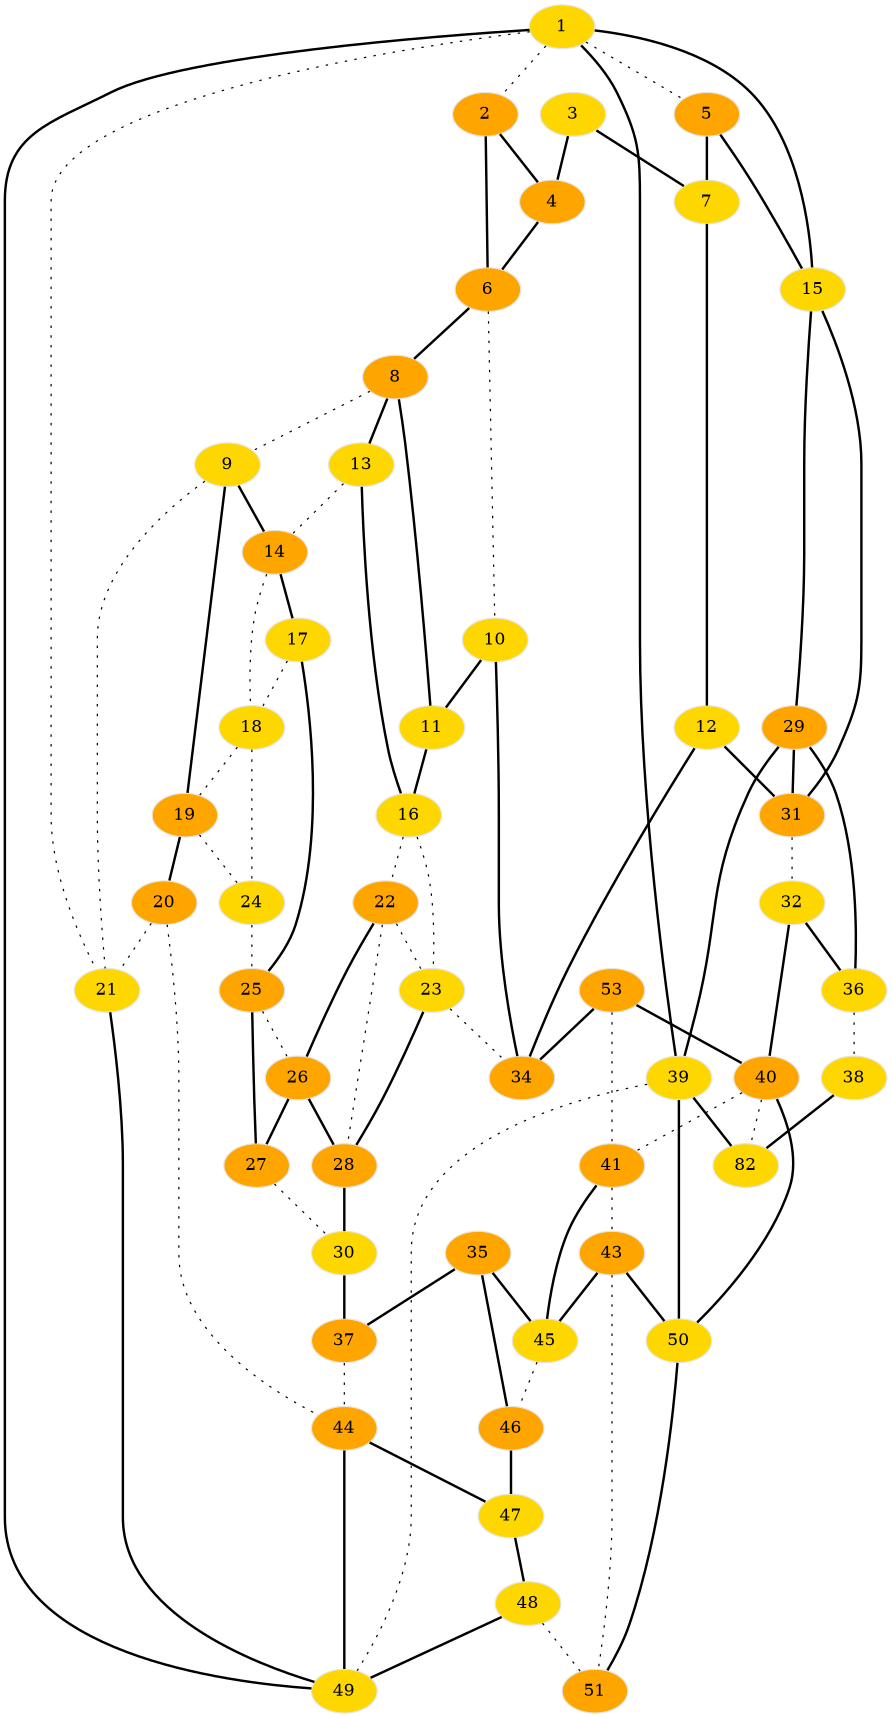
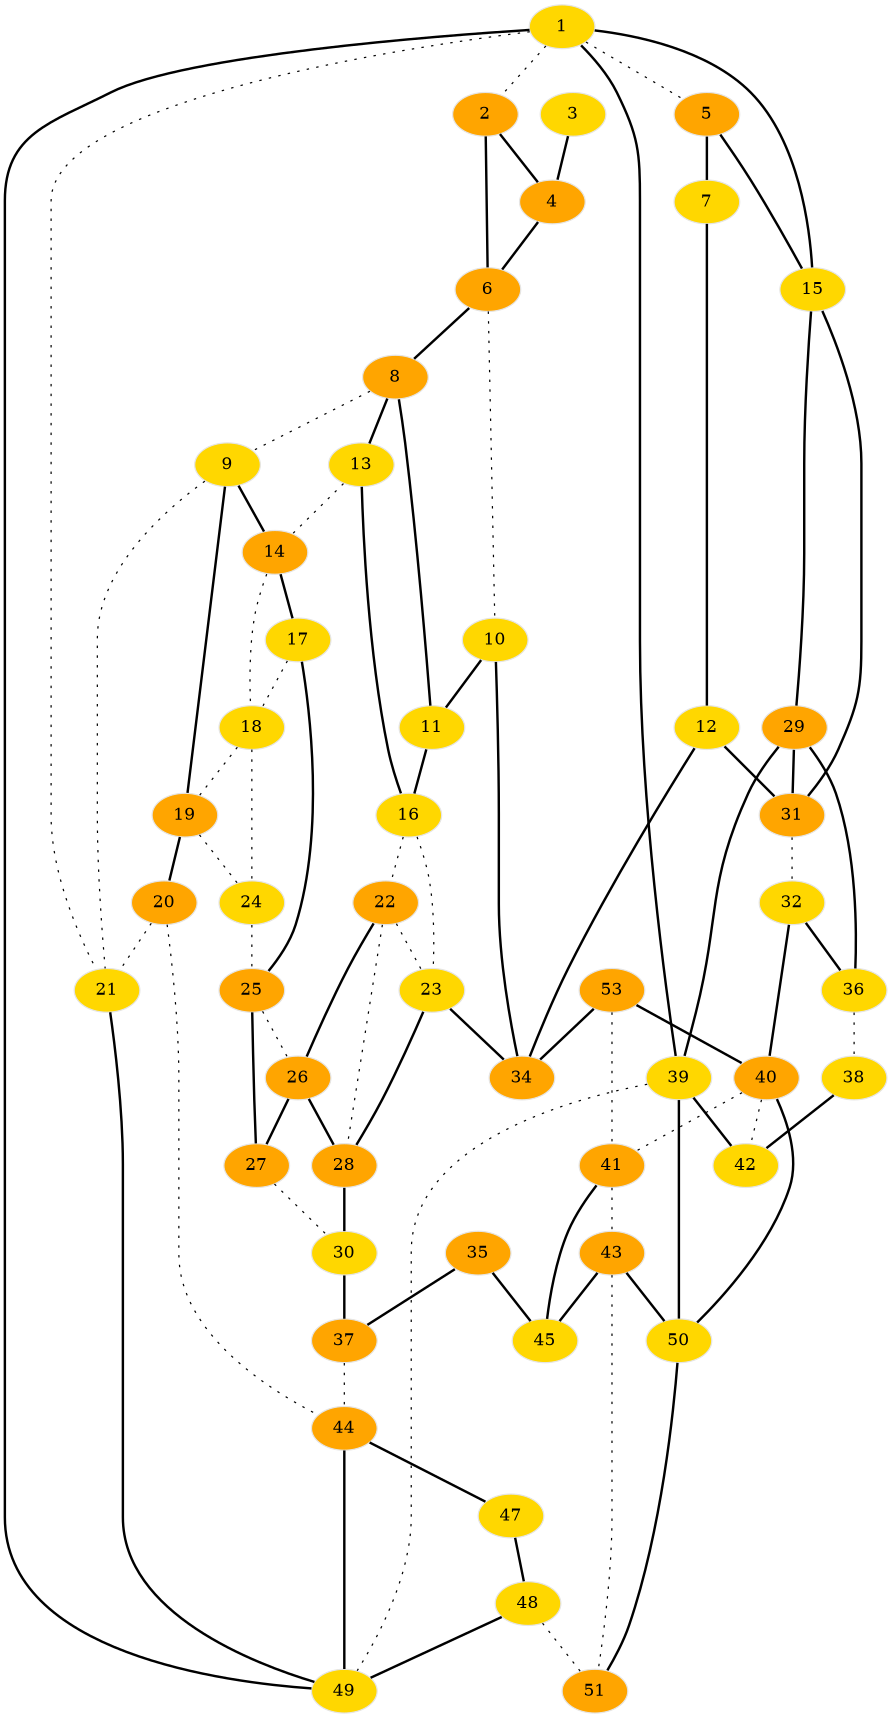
(647, 162) -> none
(477, 1034) -> (477, 1034)
(746, 1166) -> (746, 1166)
(511, 1428) -> none
